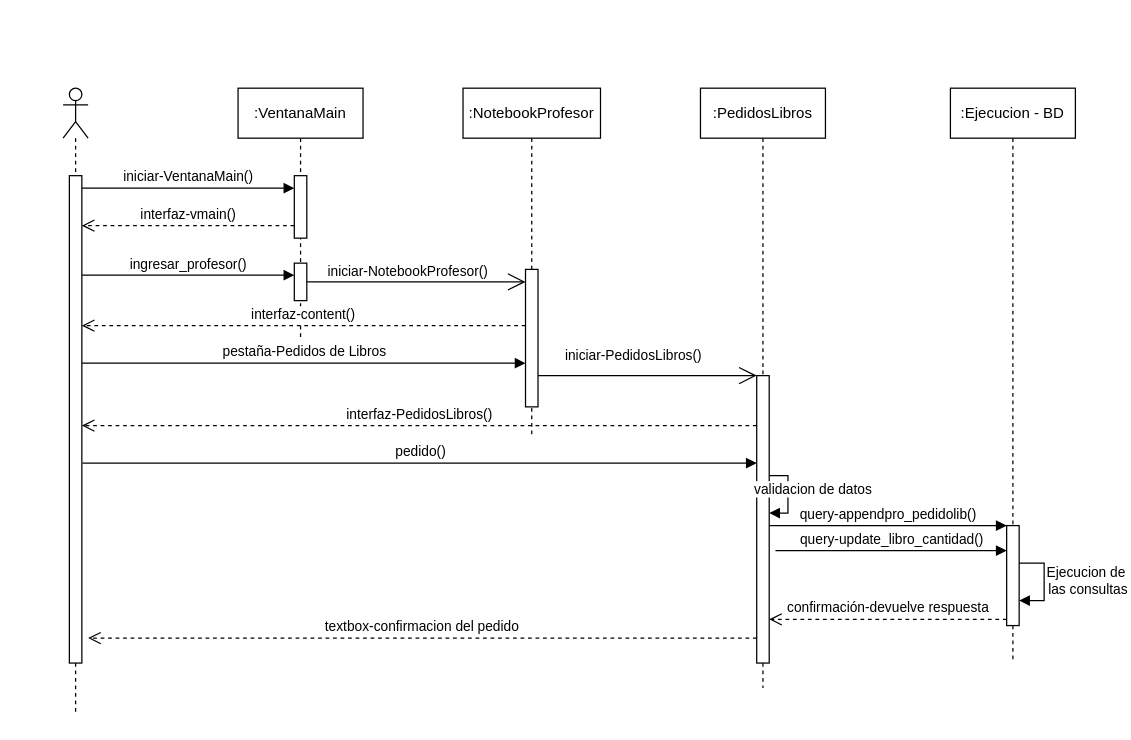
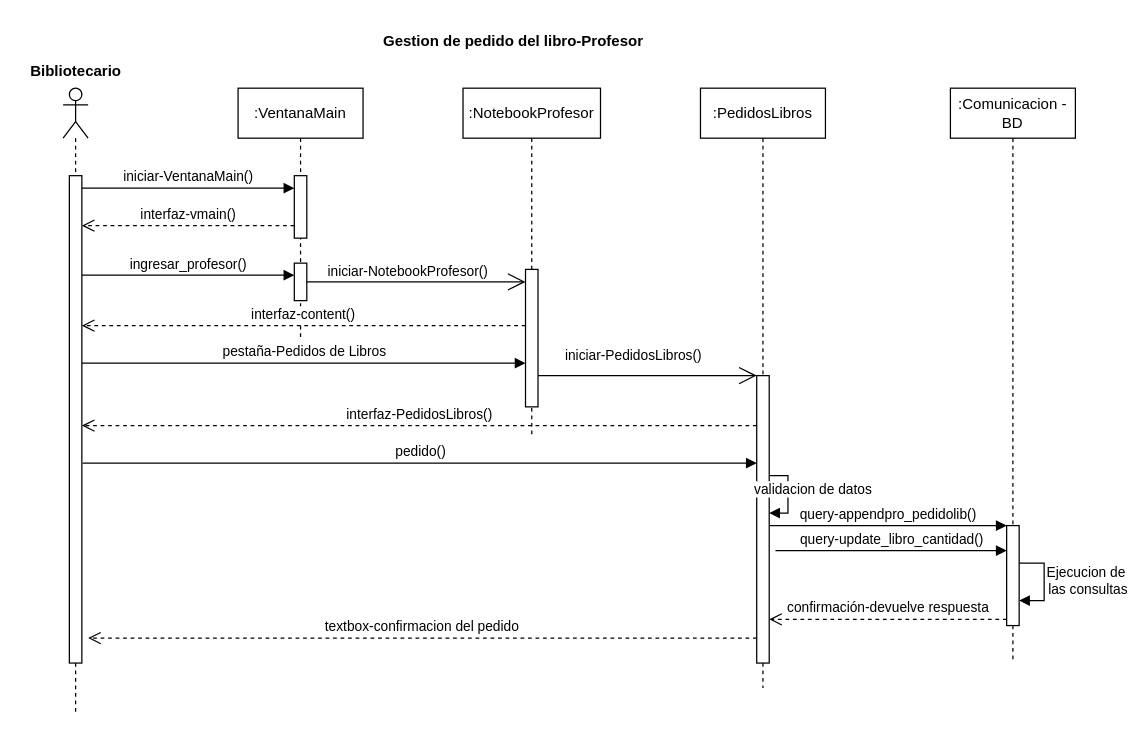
none -> (513, 42)
none -> (76, 72)
(1013, 113) -> (1013, 113)
